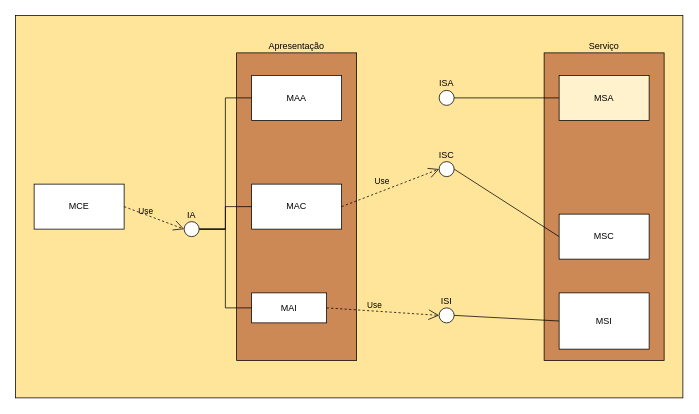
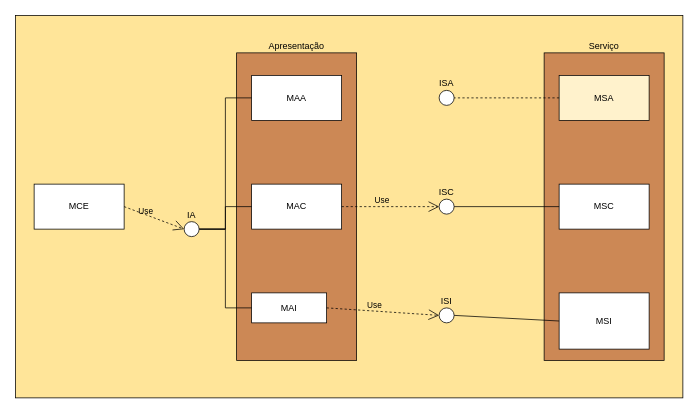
(506, 98) -> (506, 98)
(447, 169) -> (447, 207)
(604, 237) -> (604, 207)
